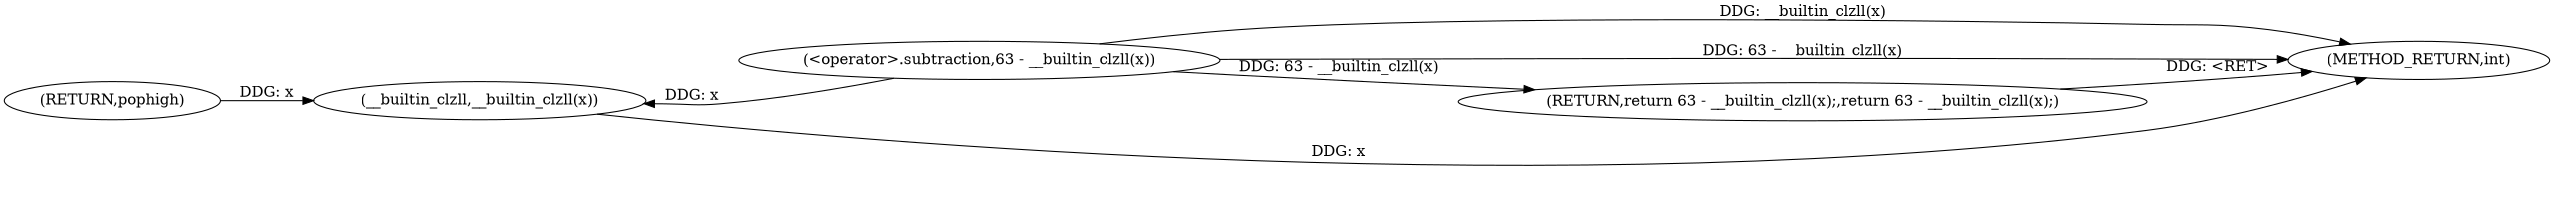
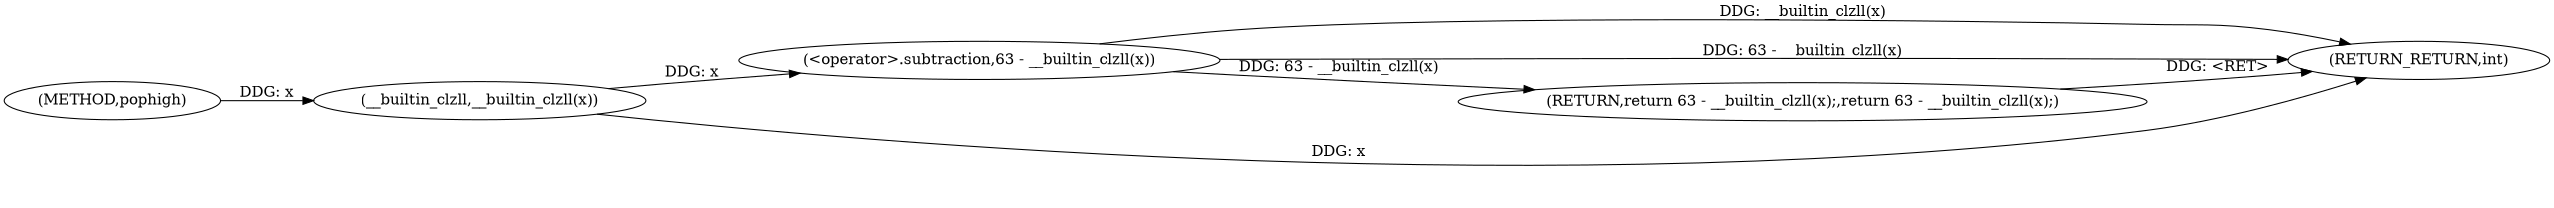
(2419, 60) -> (2419, 60)
(775, 98) -> (699, 81)
(112, 101) -> (112, 101)
